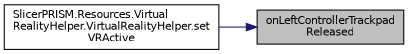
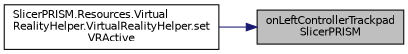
(330, 27) -> (330, 27)
